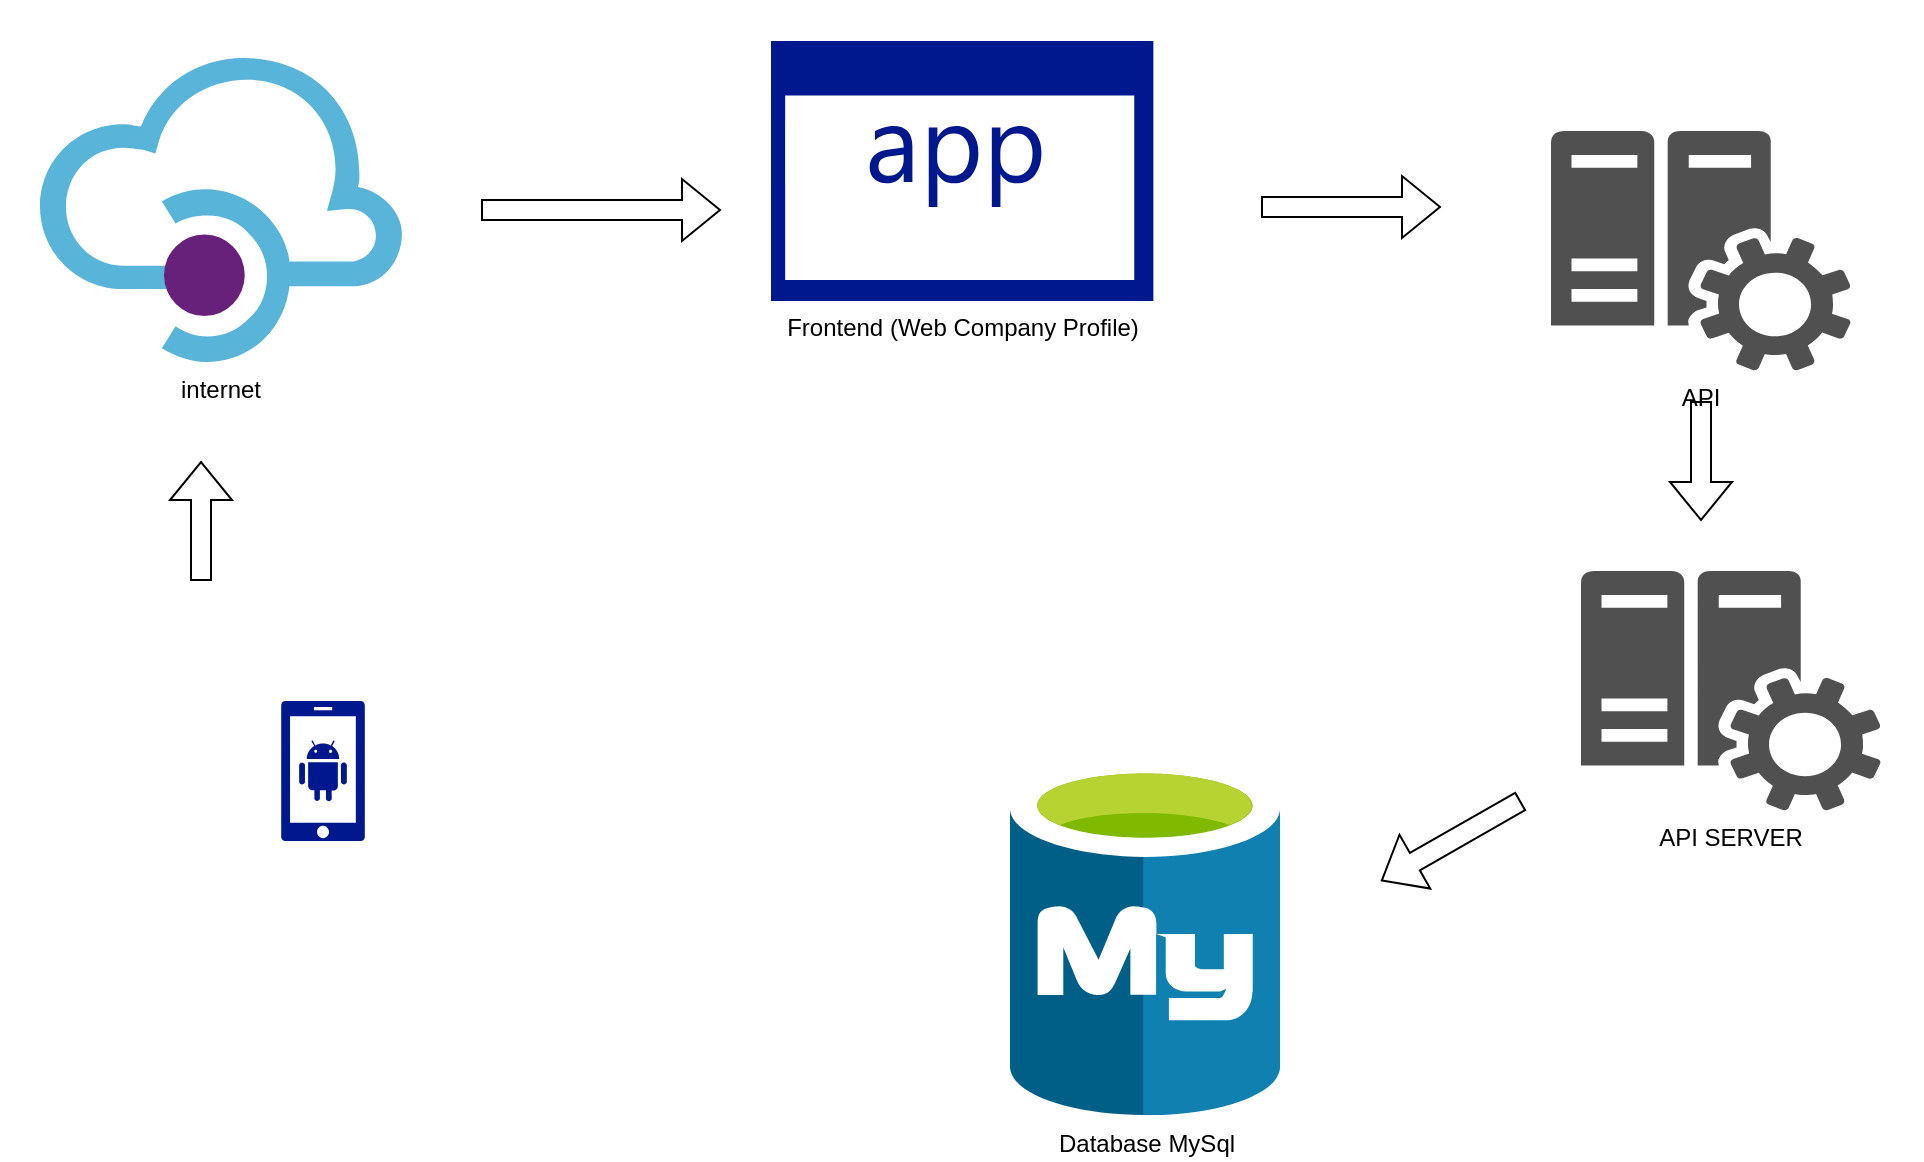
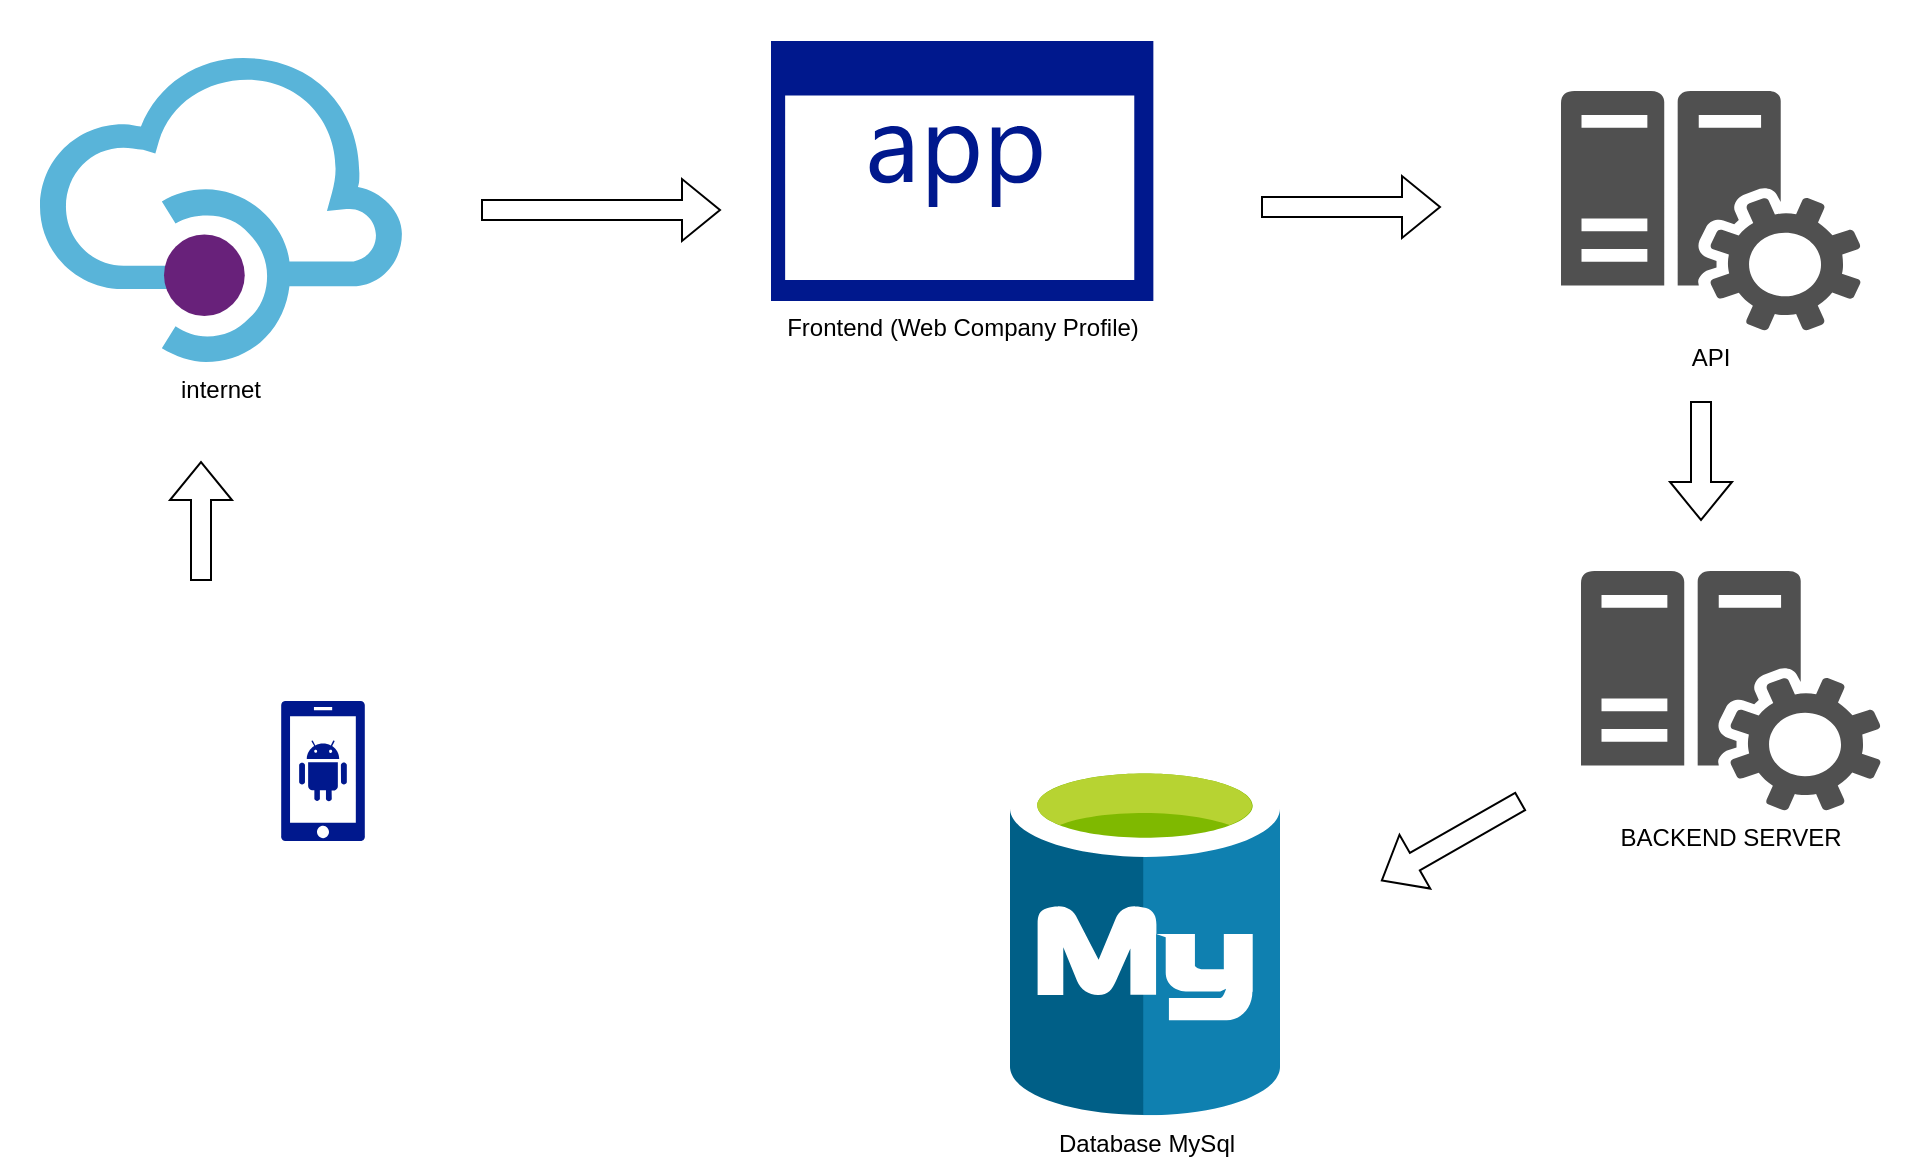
(1701, 251) -> (1711, 211)
(1732, 839) -> (1732, 839)
